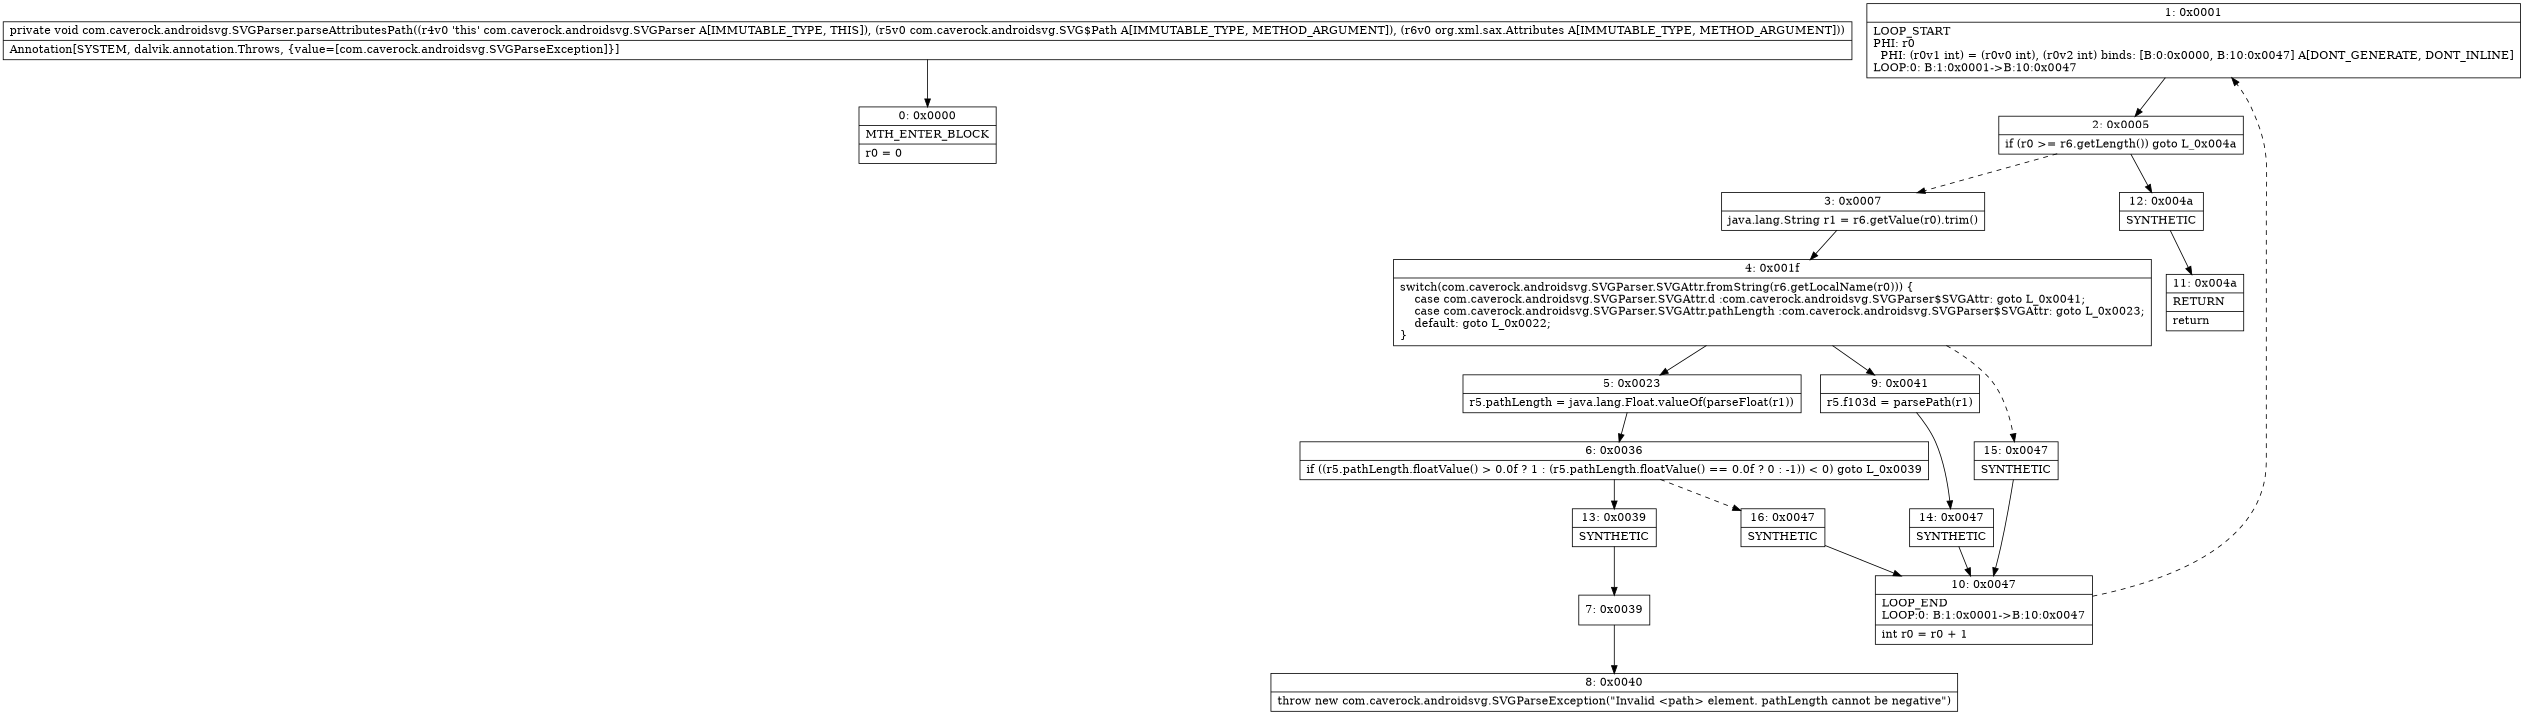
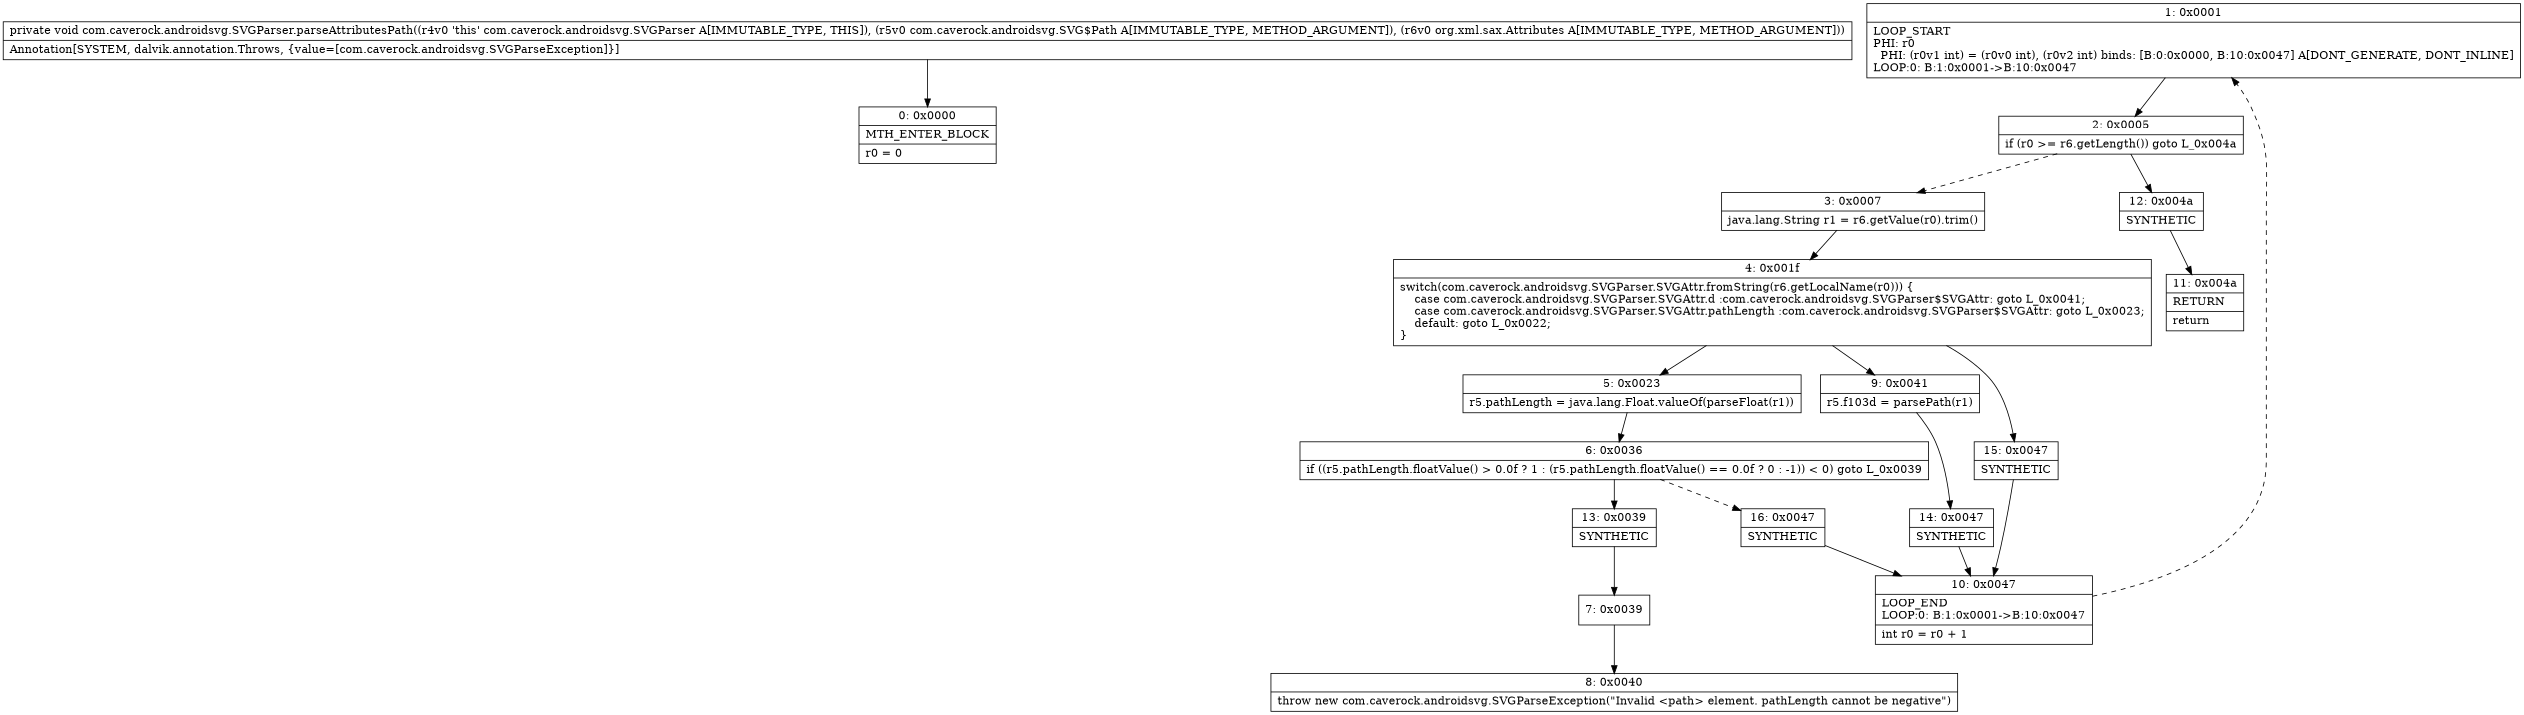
(1992, 381) -> (1992, 381)
